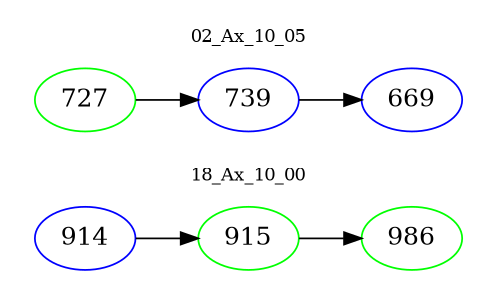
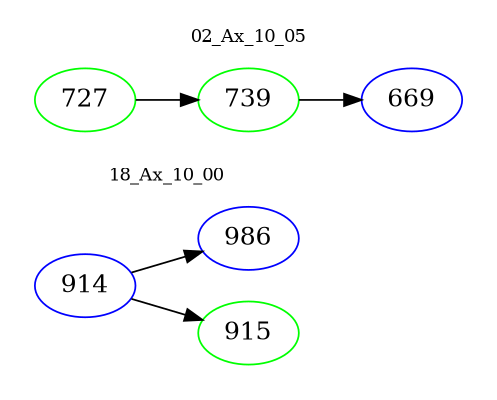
(249, 100) -> (249, 100)
(321, 238) -> (158, 265)
(412, 238) -> (249, 238)
